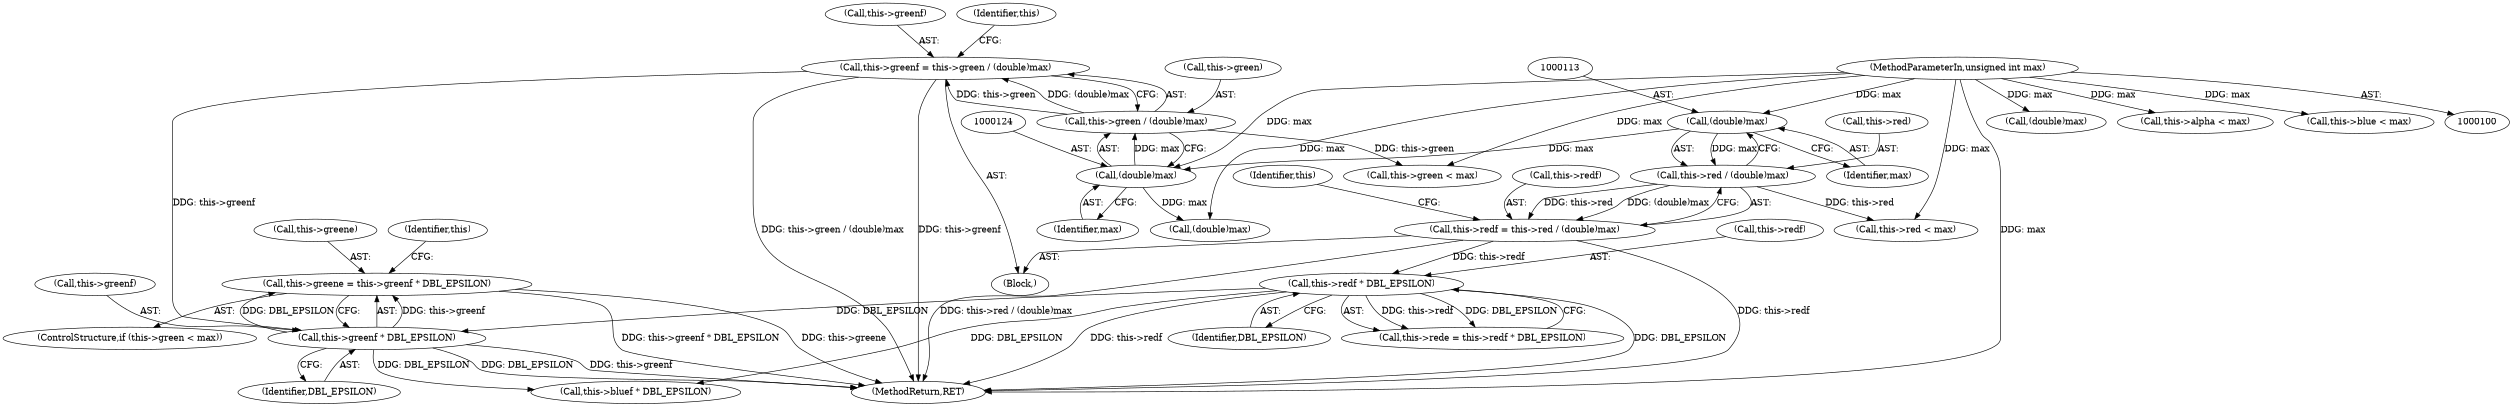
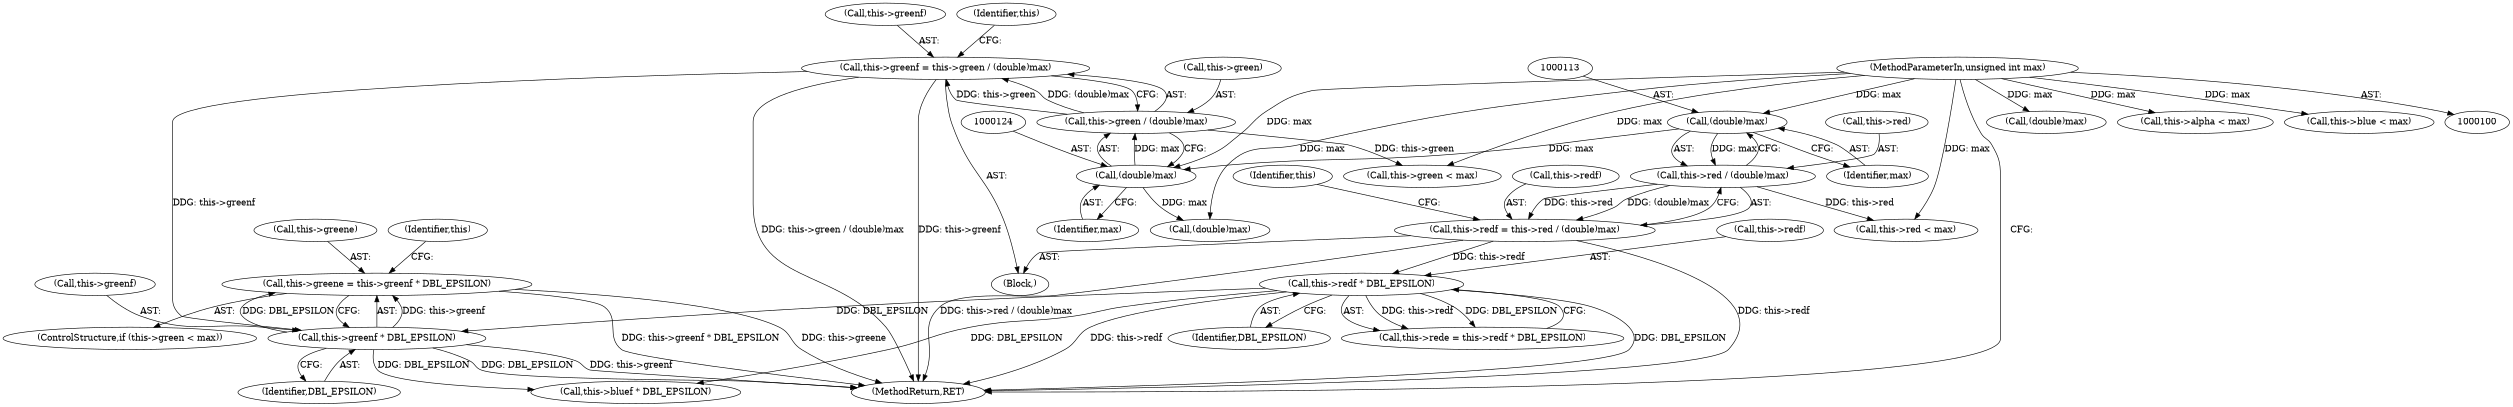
(2023, 230) -> (2023, 230)
